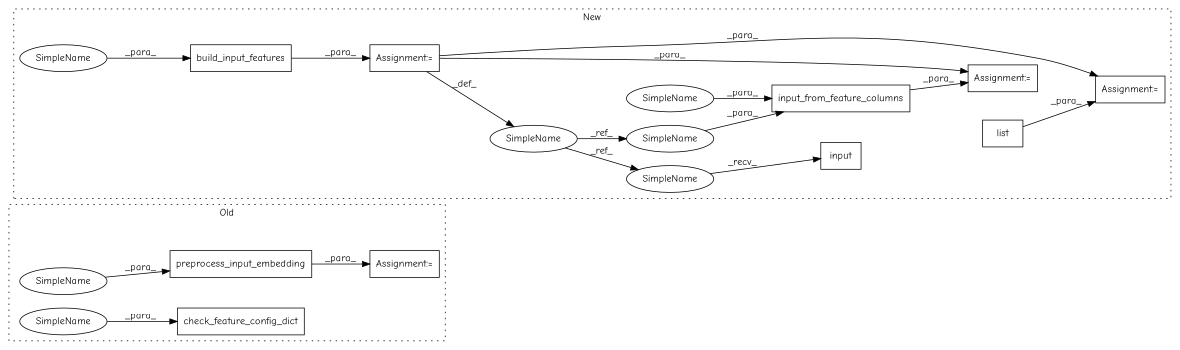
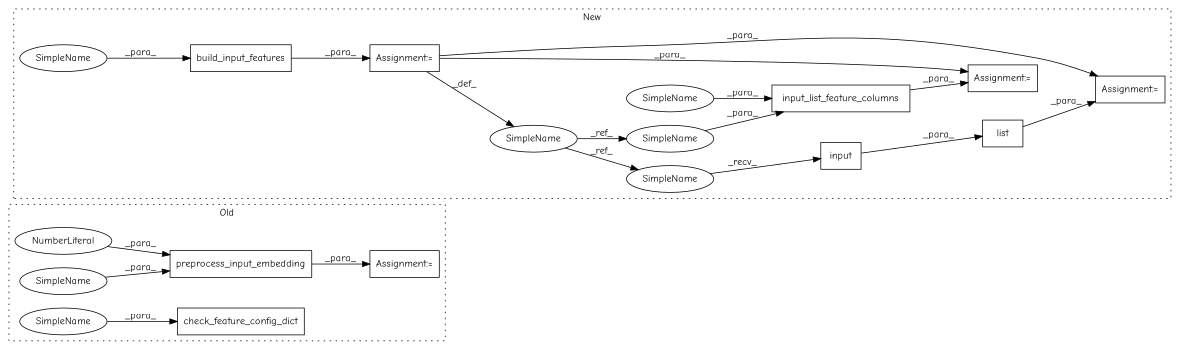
(841, 98) -> (841, 98)
none -> (918, 145)
none -> (63, 241)
